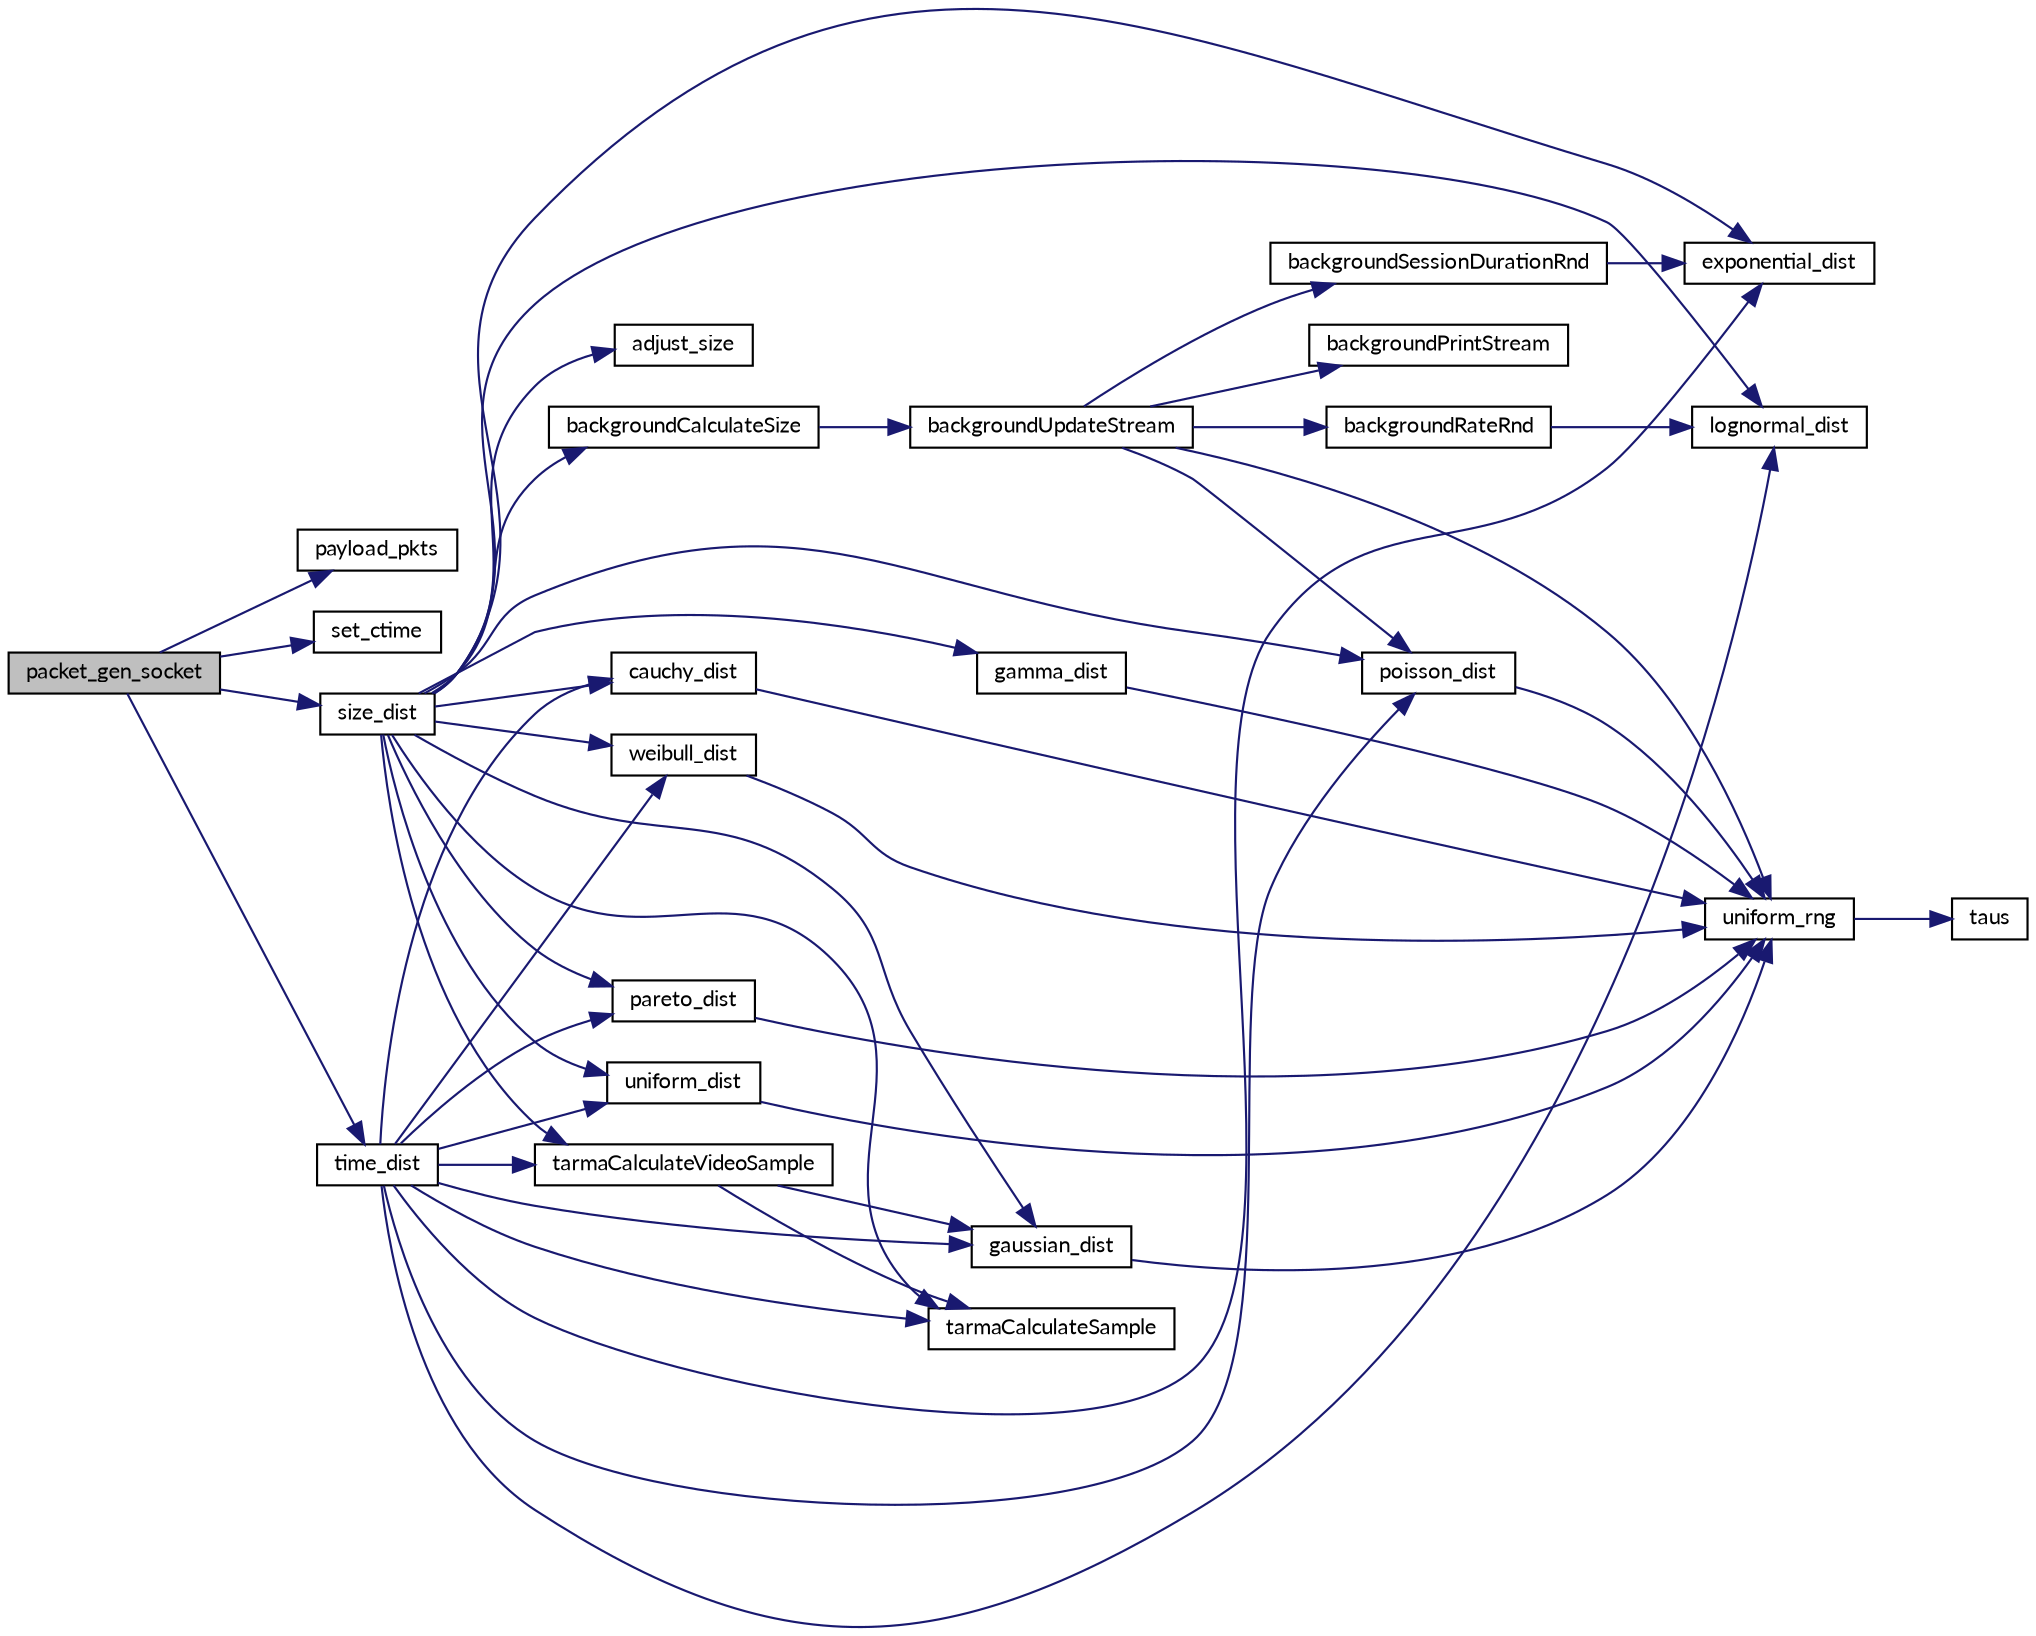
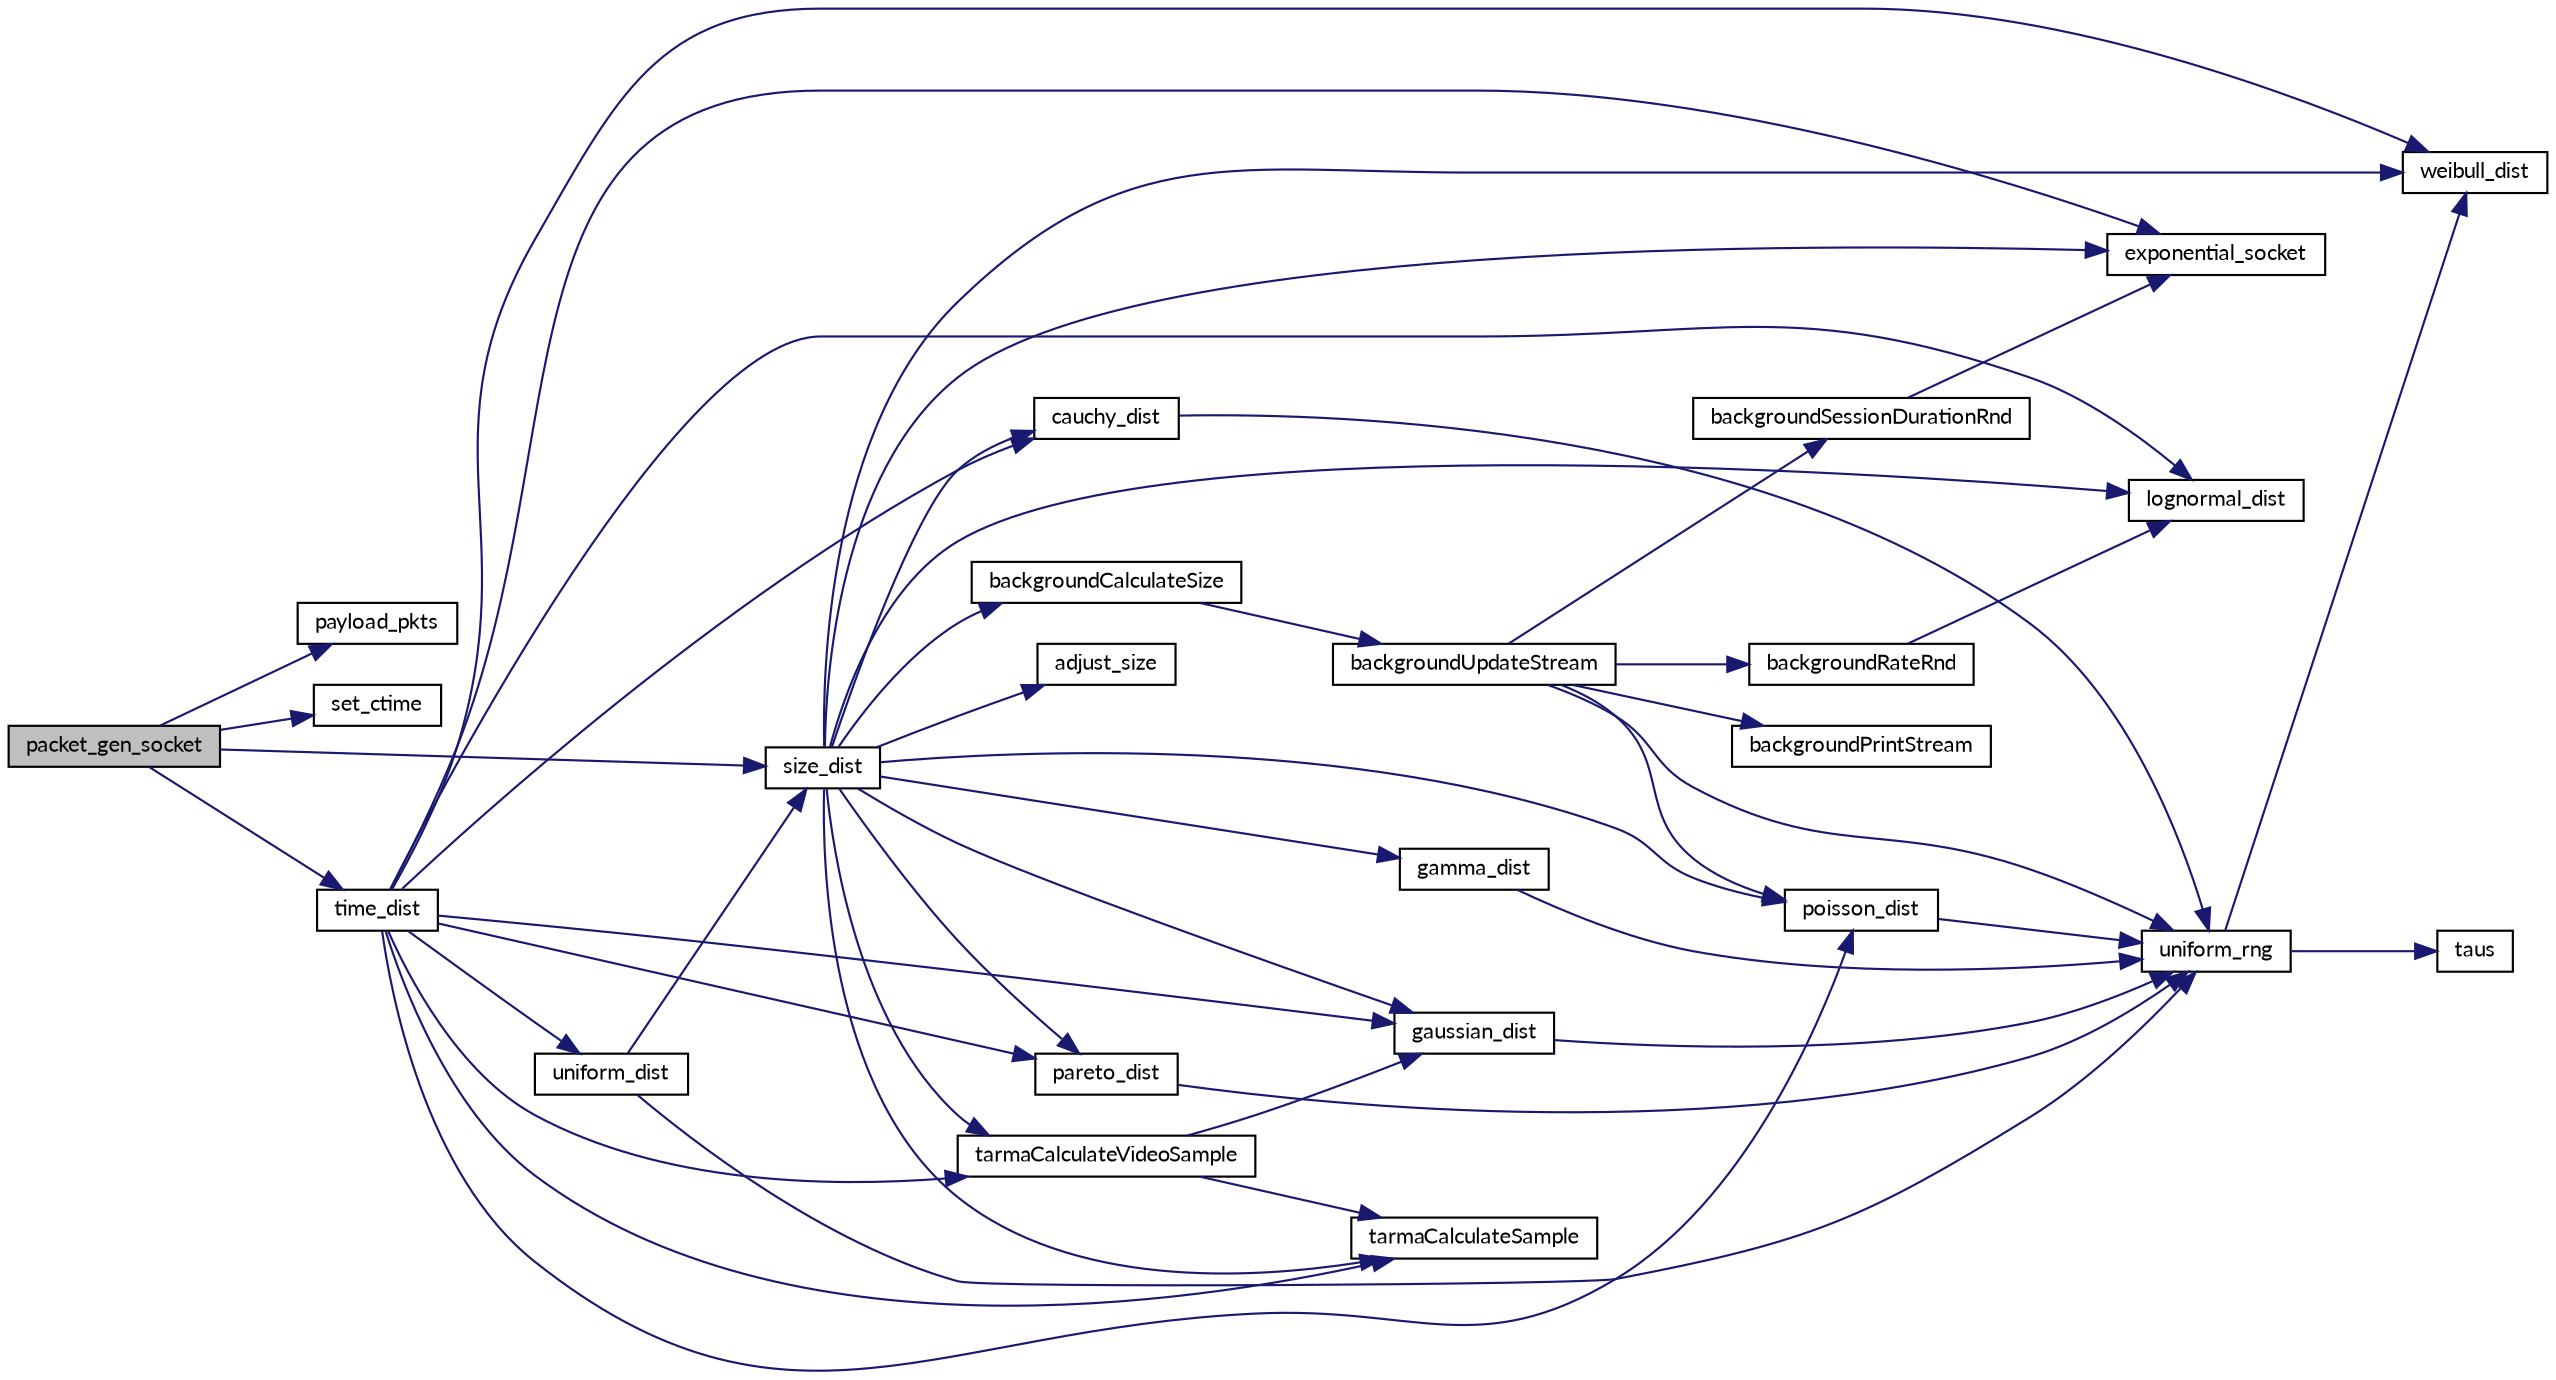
(1779, 263) -> (2216, 255)
(448, 927) -> (715, 924)
(1199, 928) -> (2342, 572)
